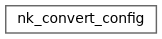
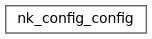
(81, 19) -> (76, 19)
